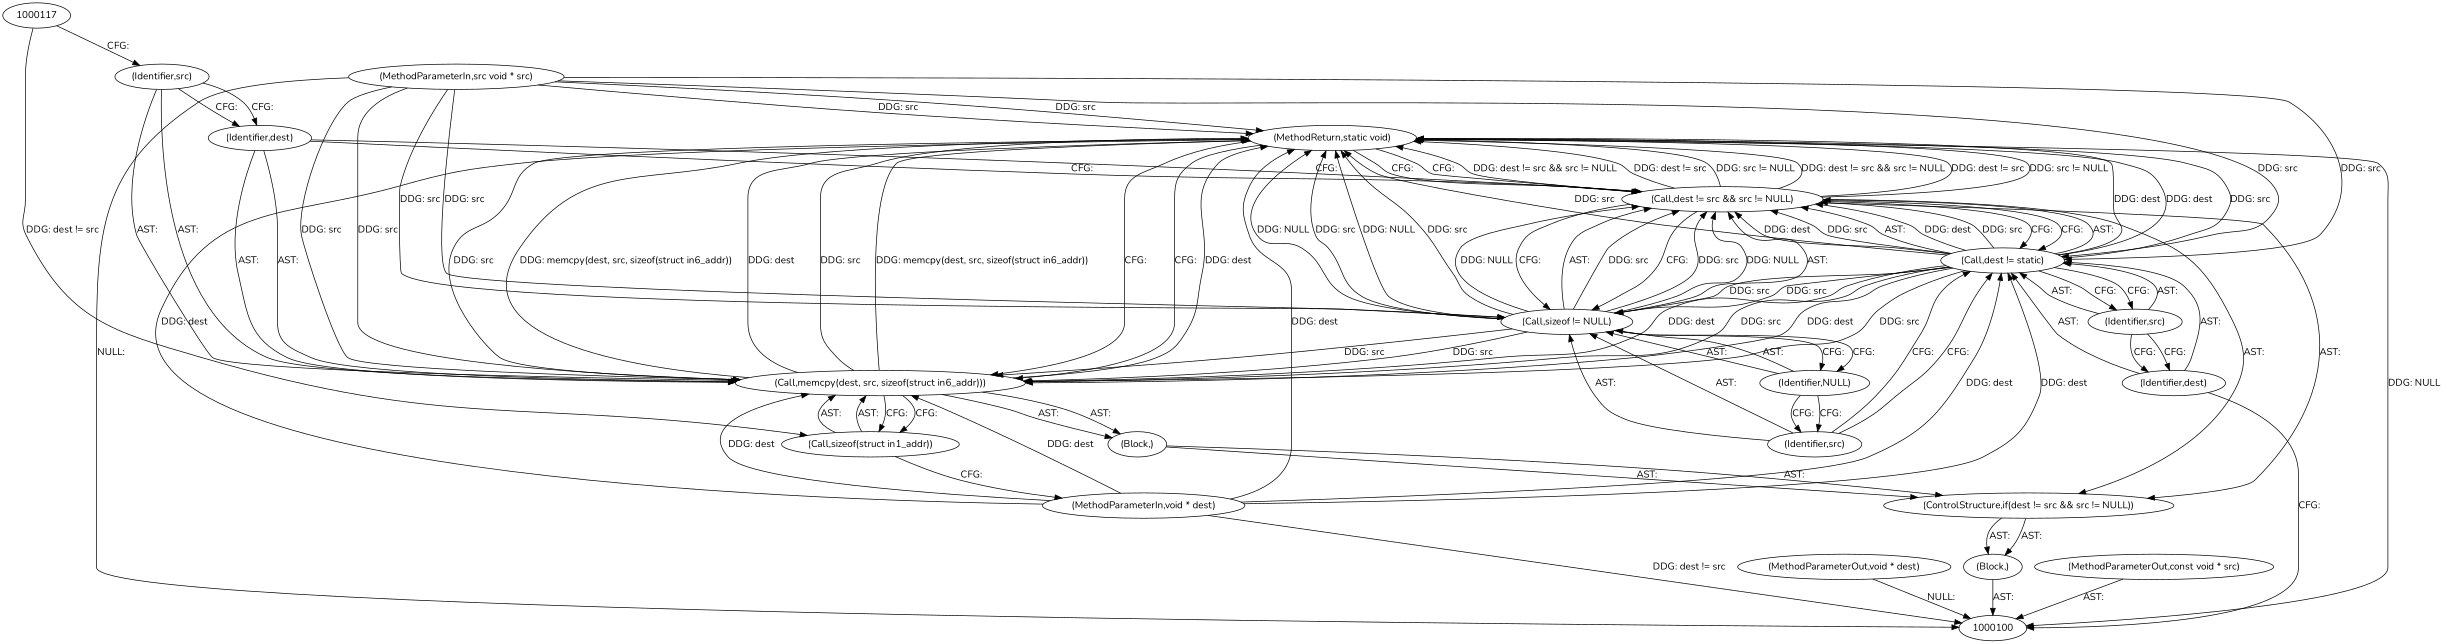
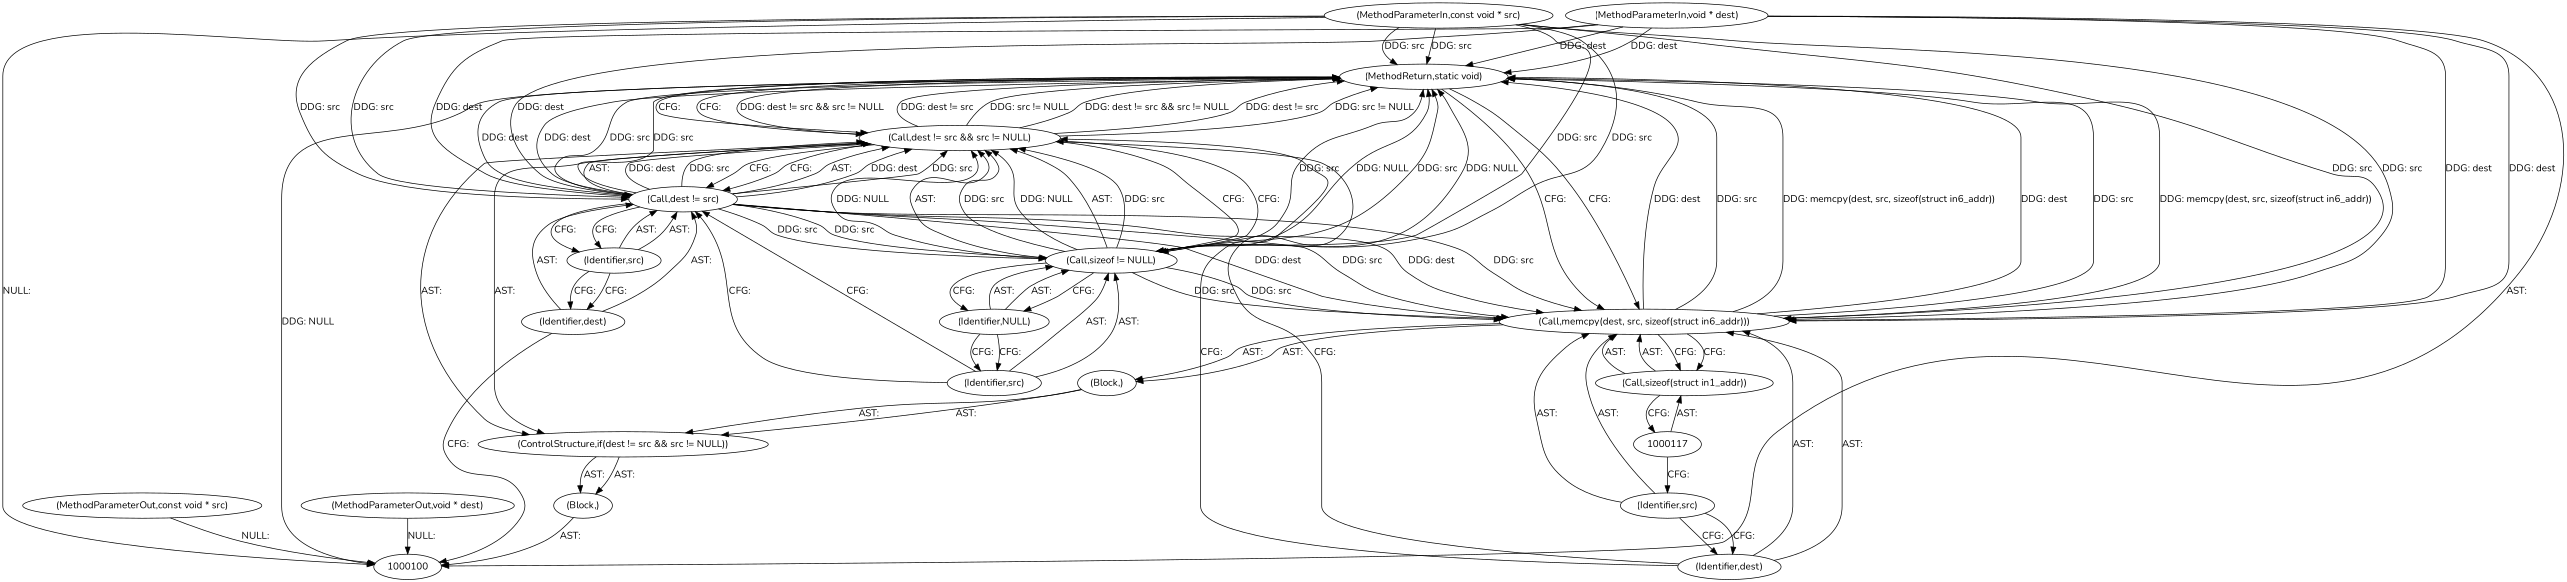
(456, 77) -> (1439, 15)
(63, 230) -> (1689, 414)
(2003, 261) -> (683, 199)
(973, 483) -> (1648, 409)
(1689, 567) -> (2518, 291)
(2095, 597) -> (257, 536)
